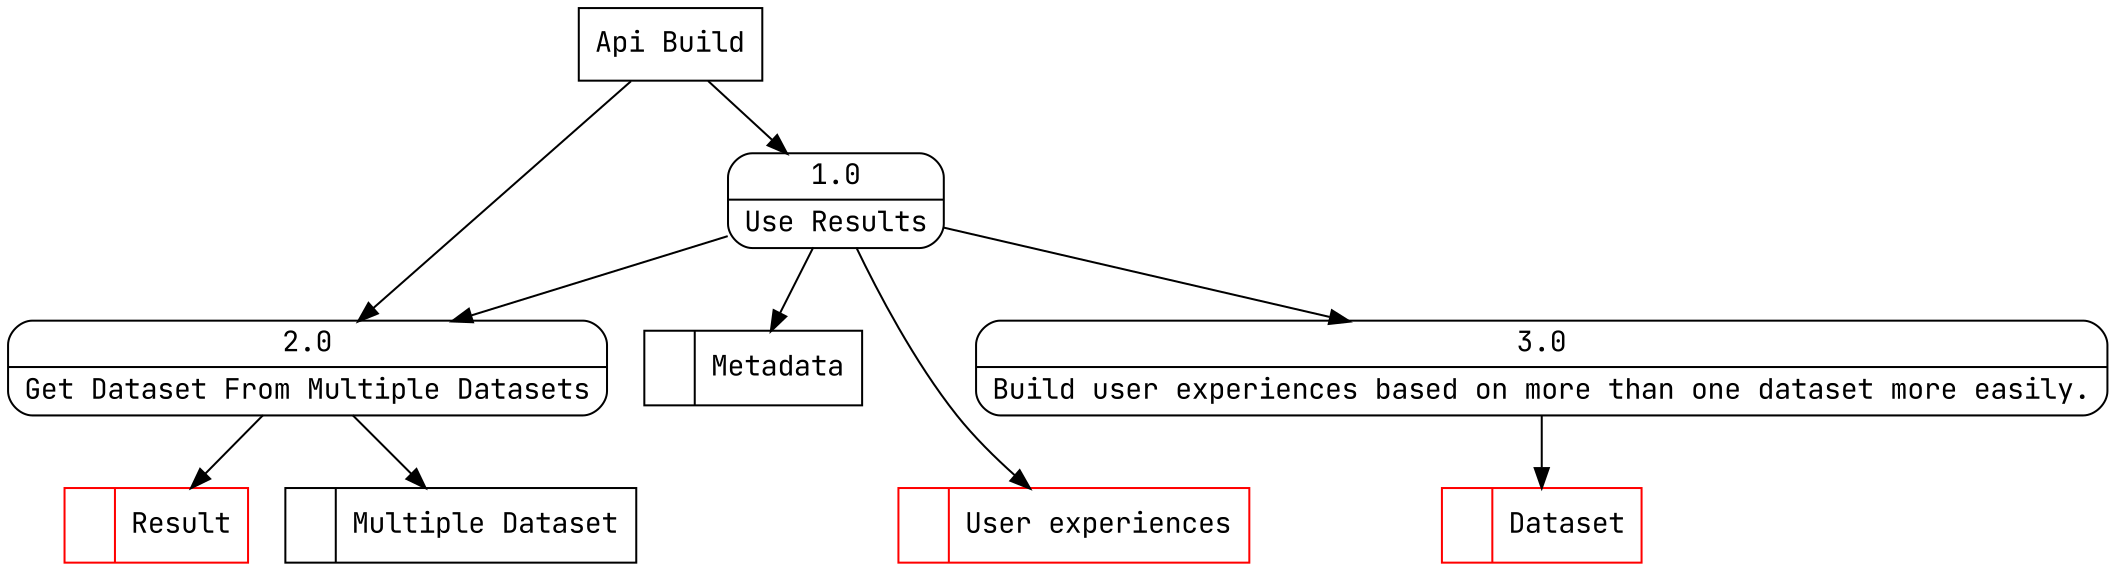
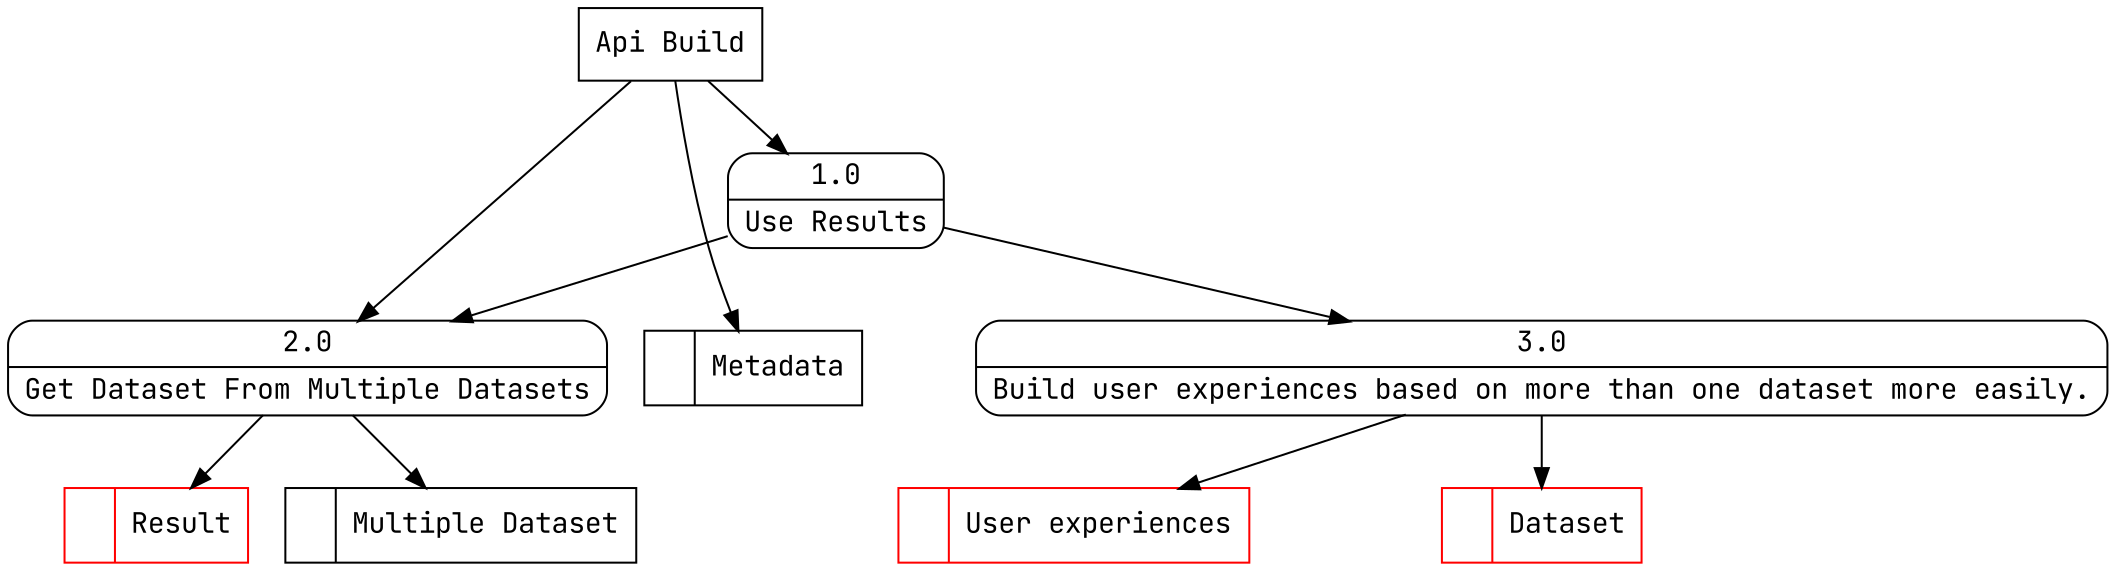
(797, 280) -> (697, 198)
(924, 370) -> (1302, 449)
